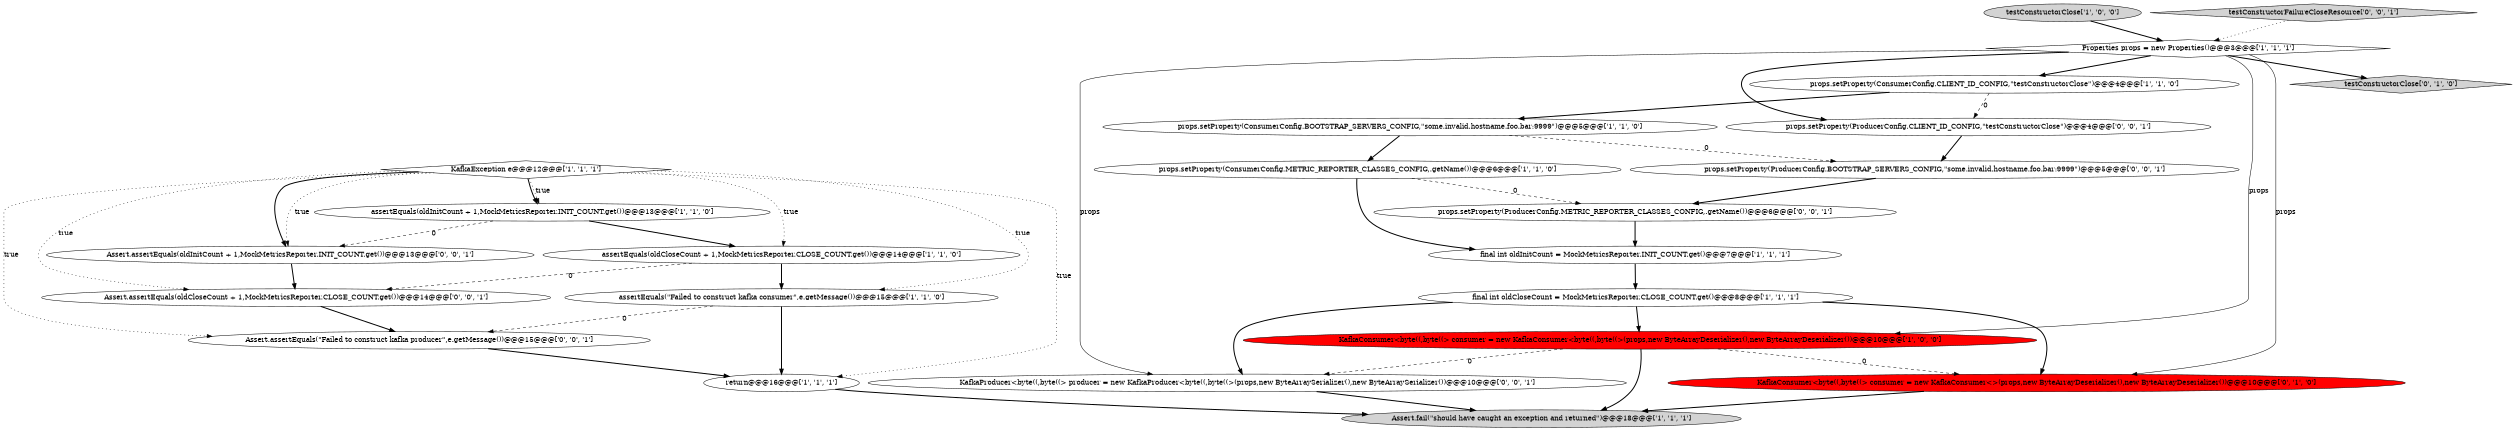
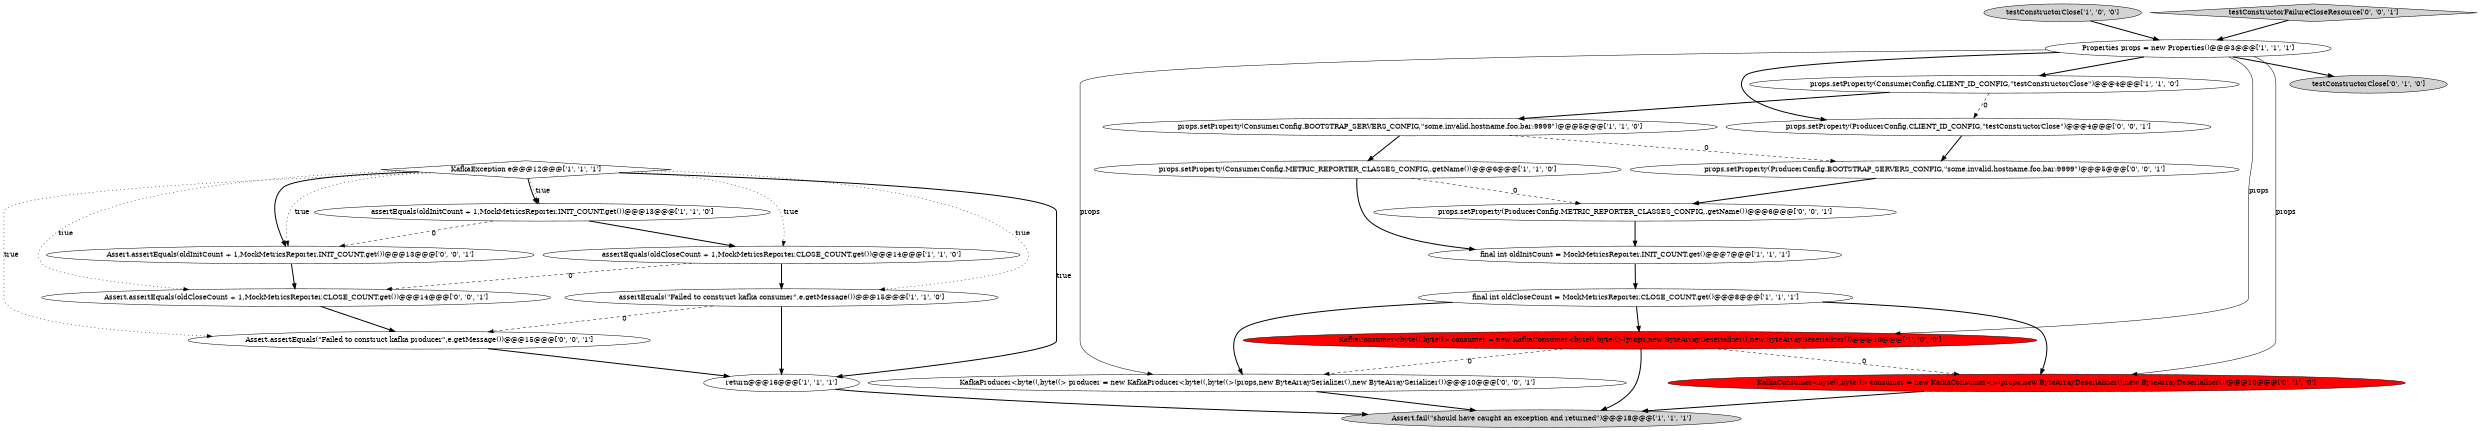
(2254, 30) -> (2255, 29)
(2188, 49) -> (2188, 49)
(2401, 84) -> (2369, 84)
(1012, 198) -> (1012, 198)
